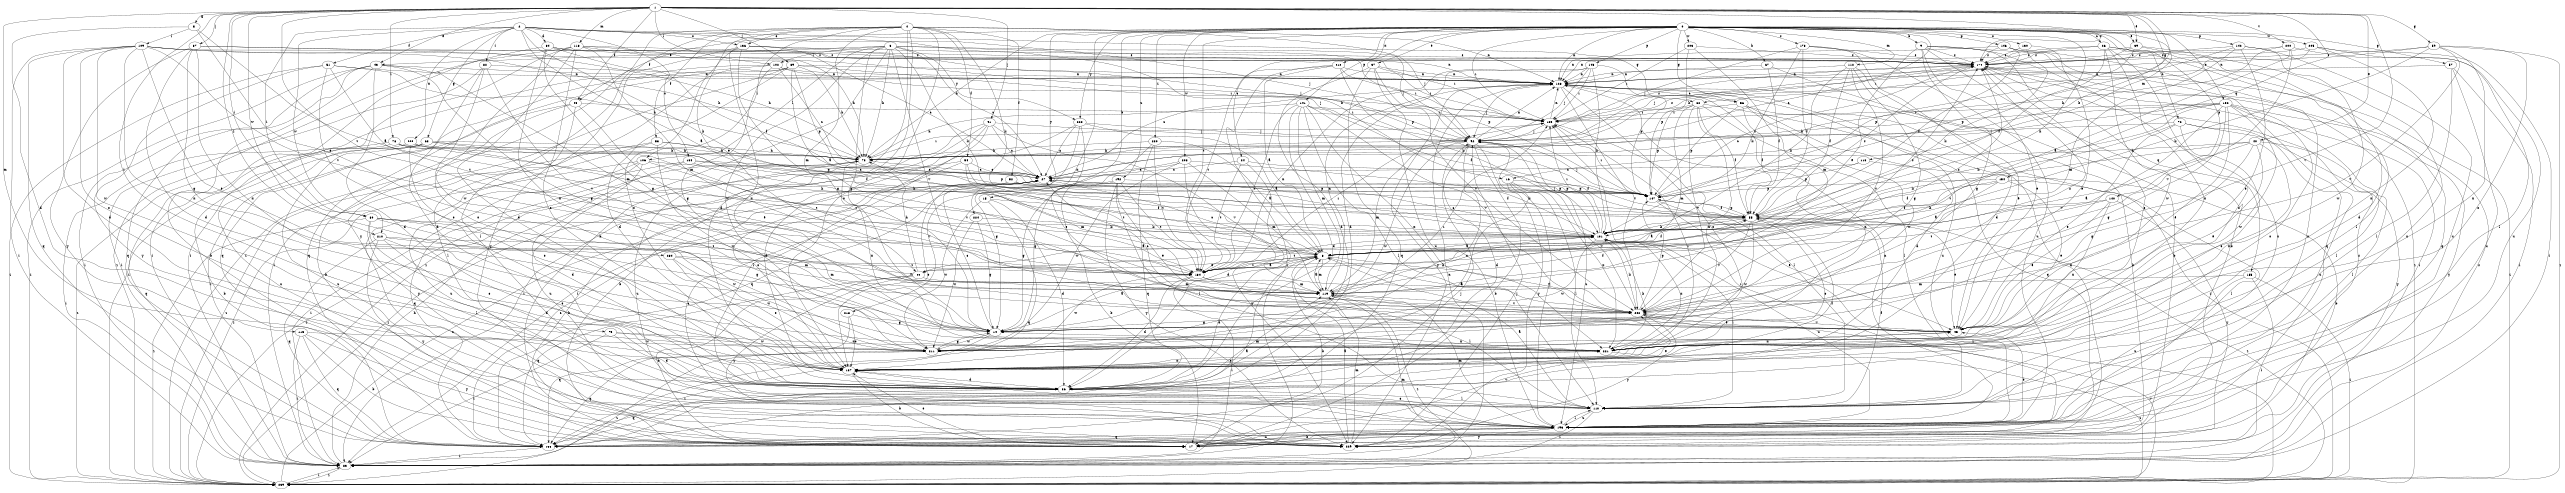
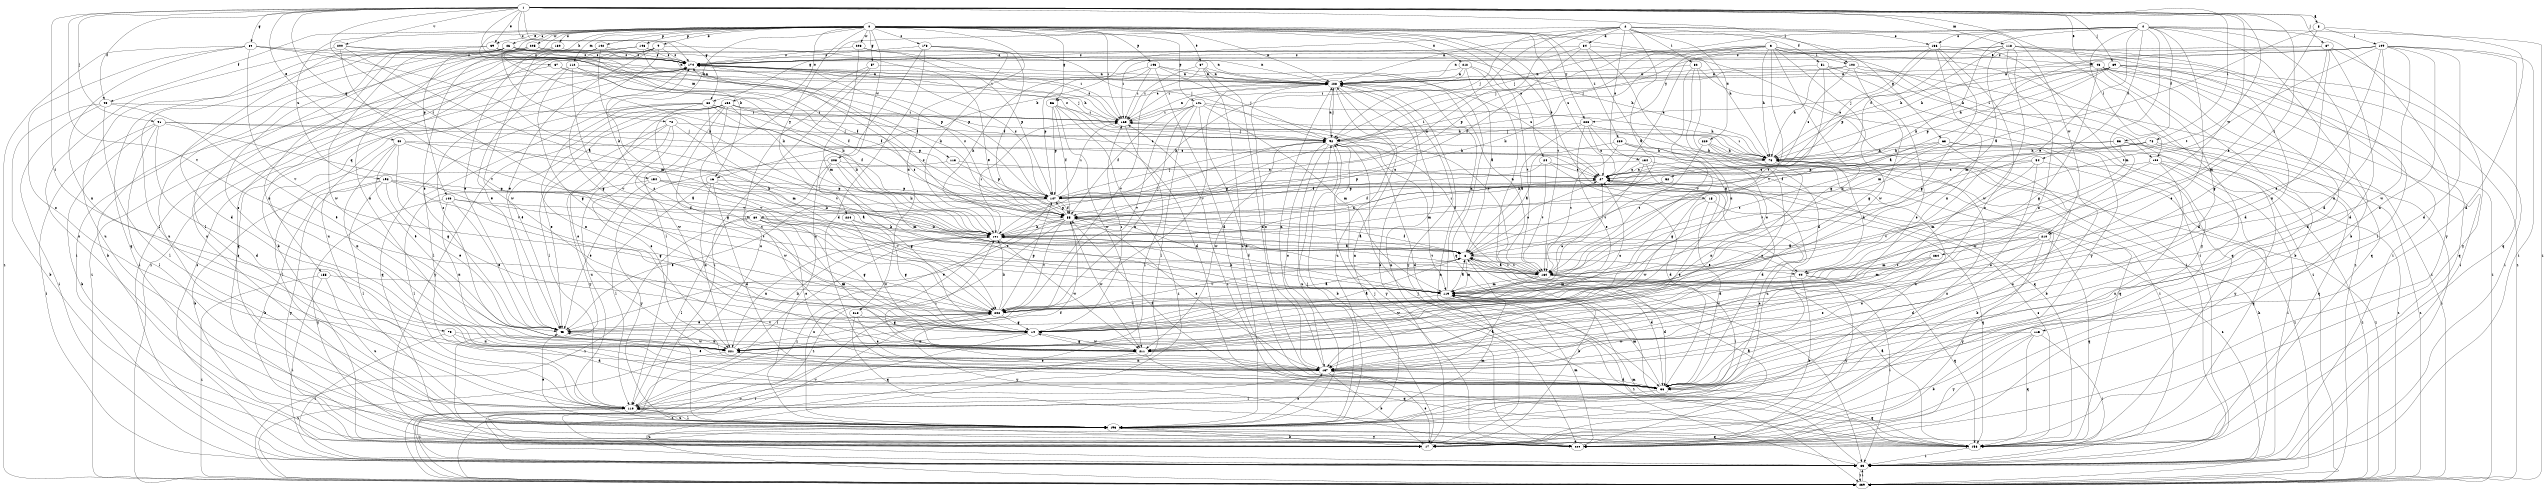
(1878, 199) -> none
(1267, 361) -> (1026, 357)
